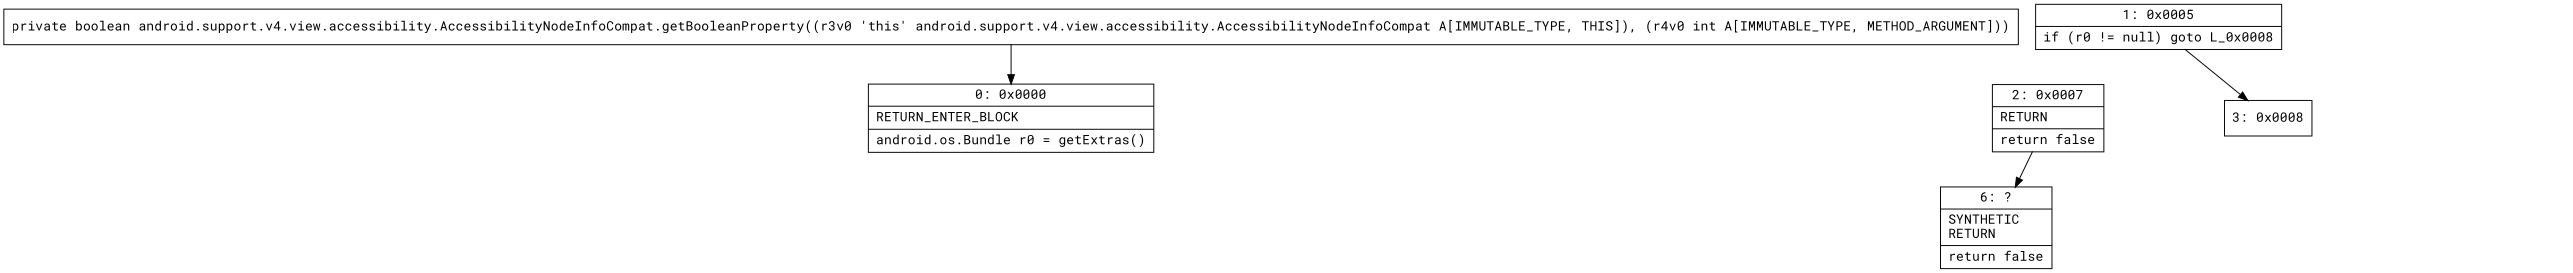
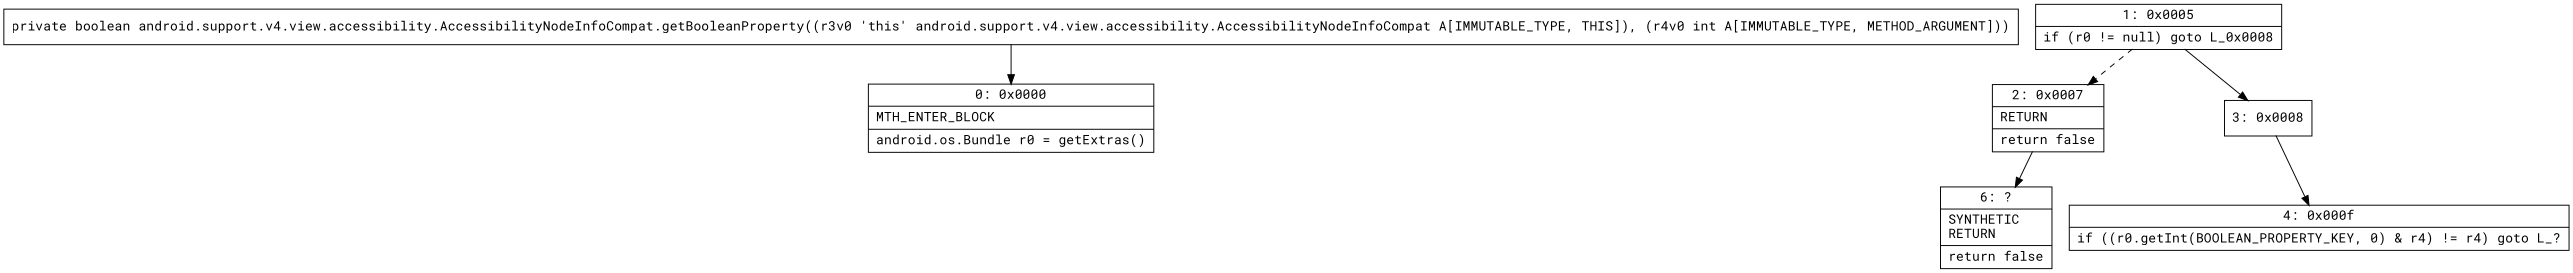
none -> (2114, 64)
(948, 117) -> (936, 117)
none -> (2319, 228)
